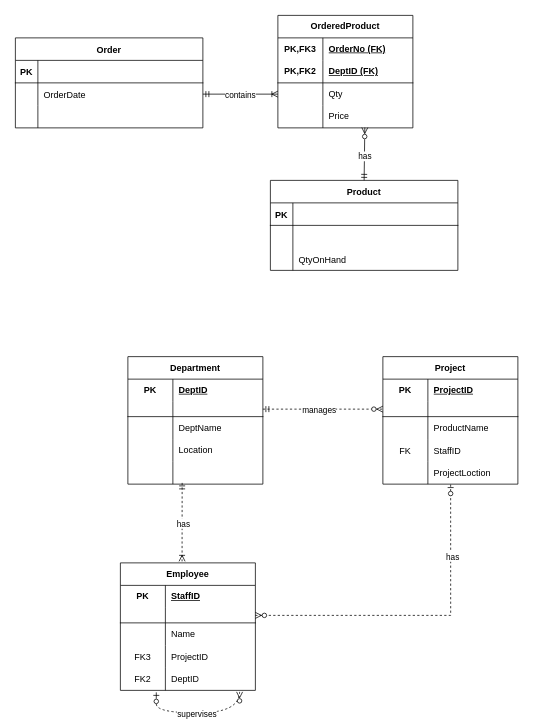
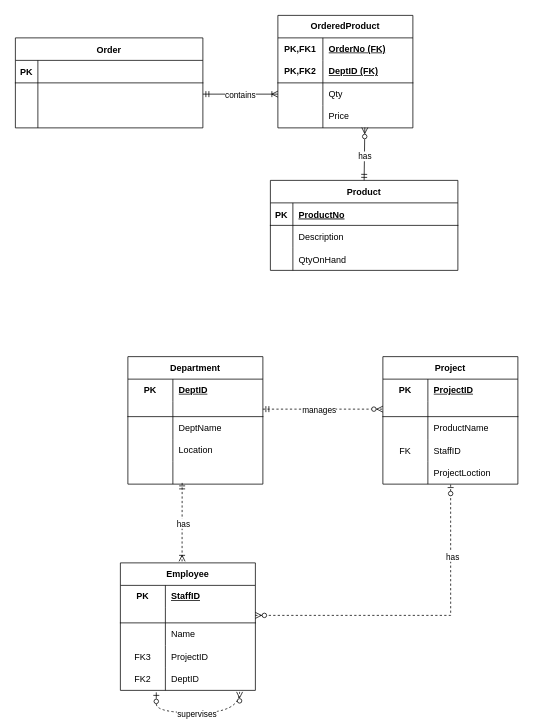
(300, 49) -> (300, 49)
(120, 94) -> none
none -> (375, 214)
none -> (375, 237)
